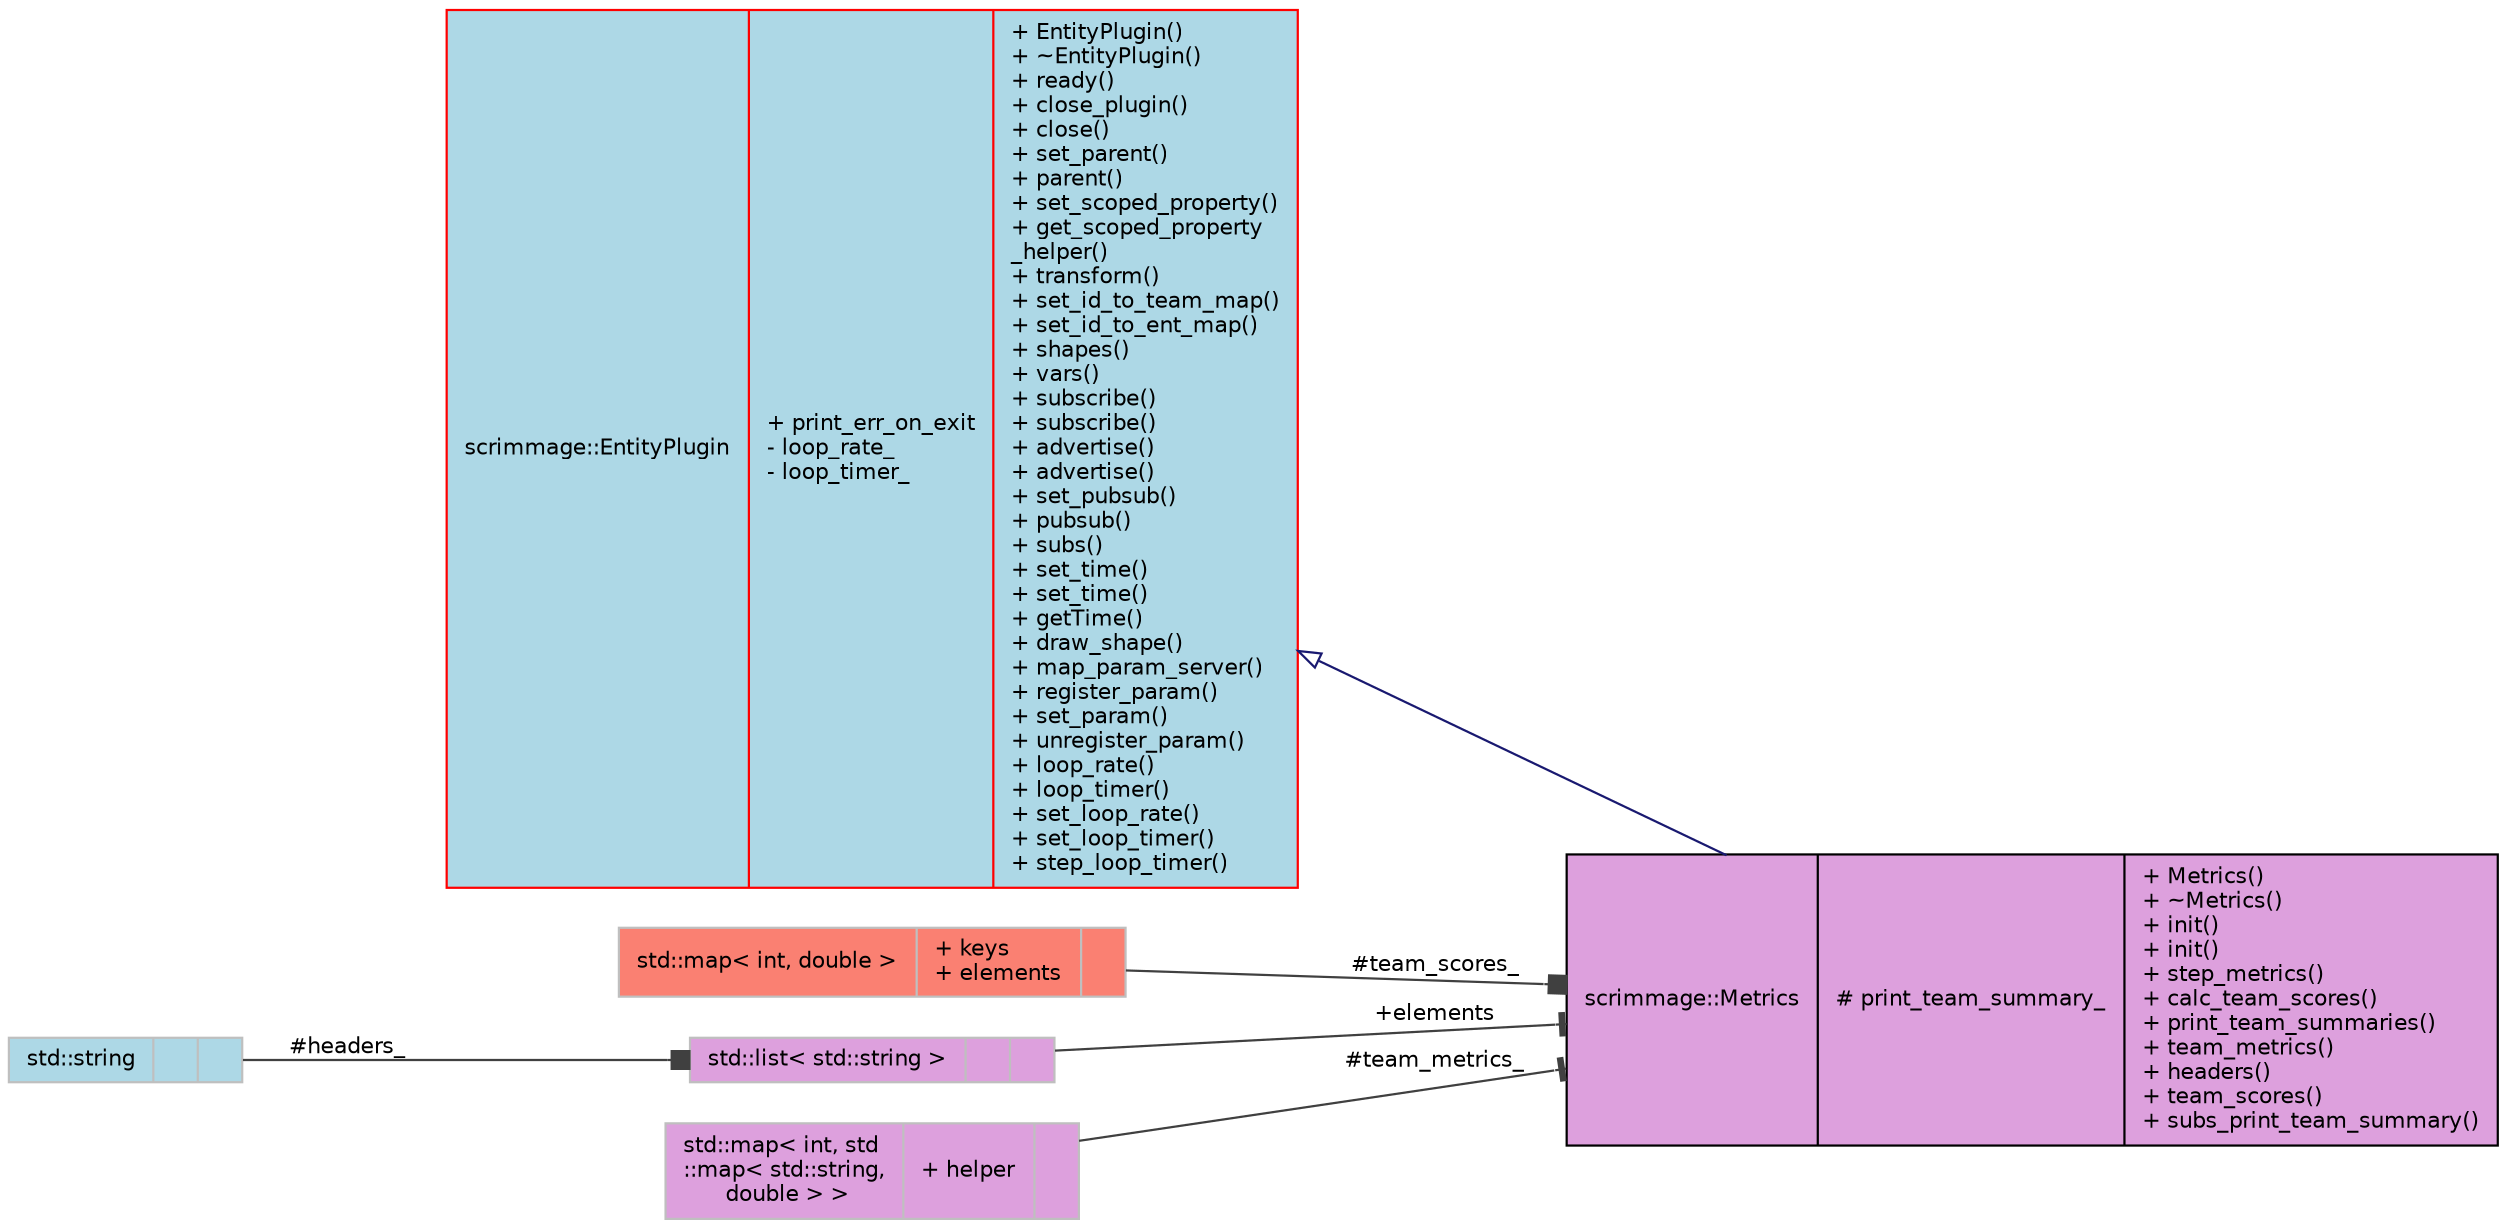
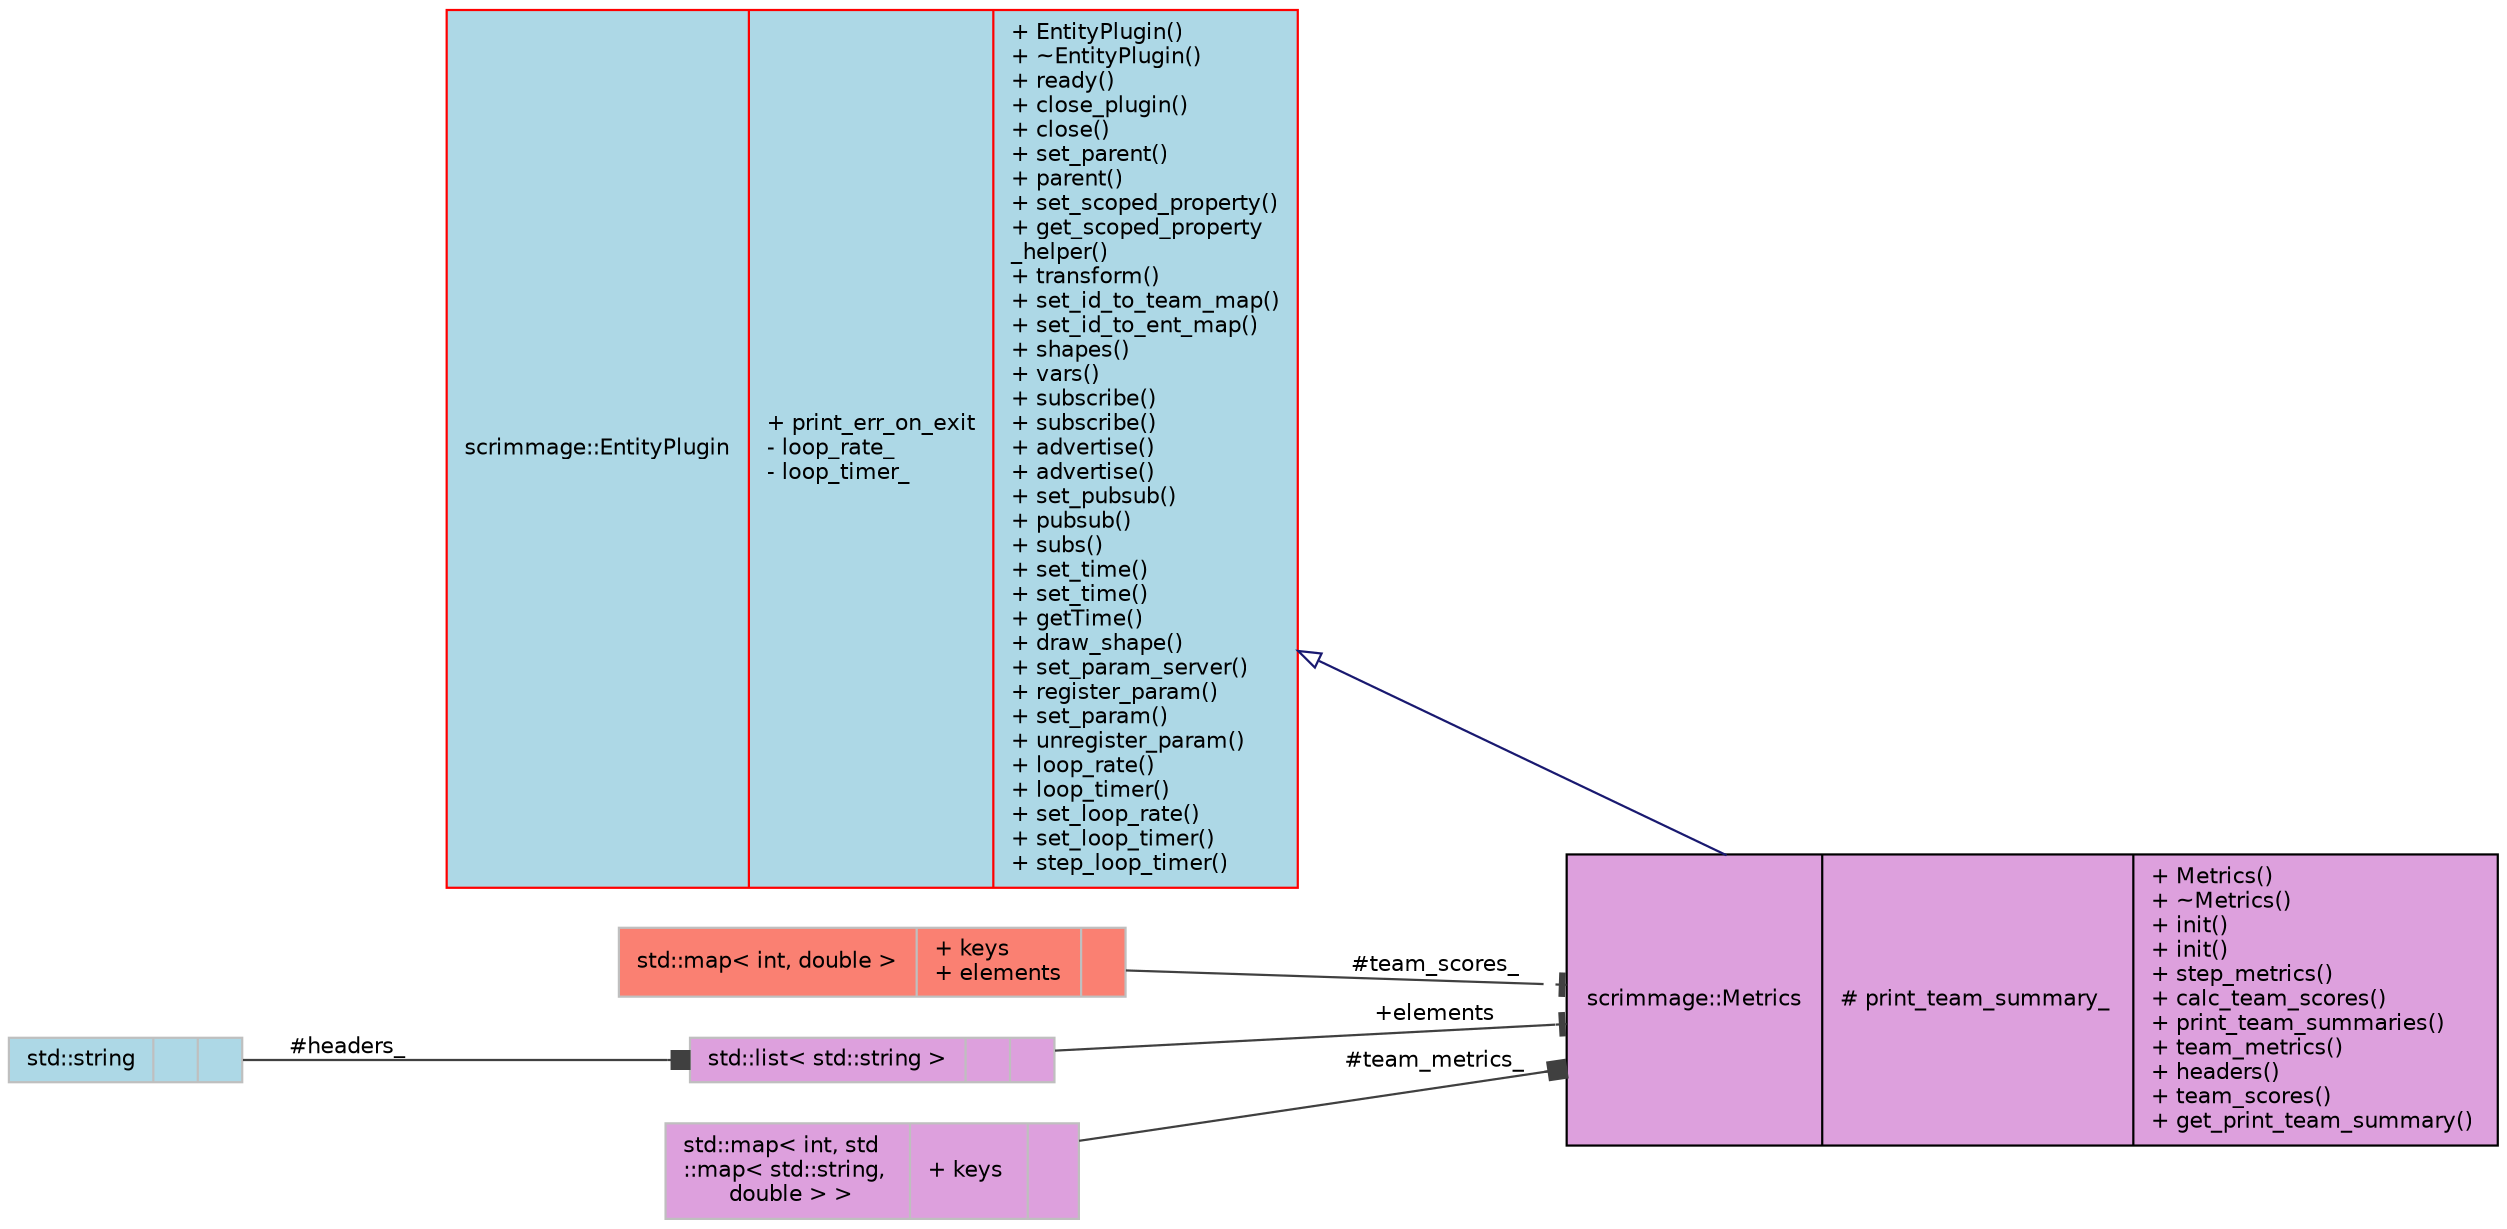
(1138, 668) -> (1130, 668)
(1335, 977) -> (1335, 977)
(1317, 1106) -> (1317, 1106)
(2311, 1121) -> (2312, 1121)
(969, 1170) -> (966, 1170)
